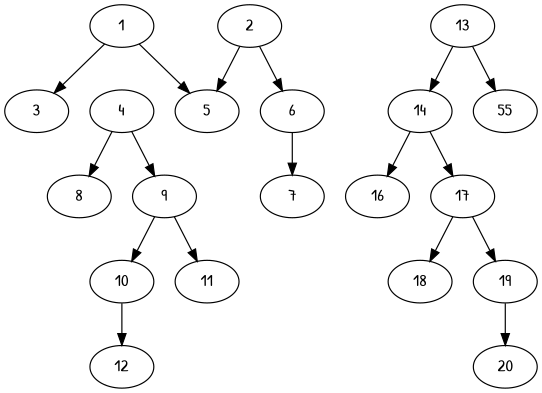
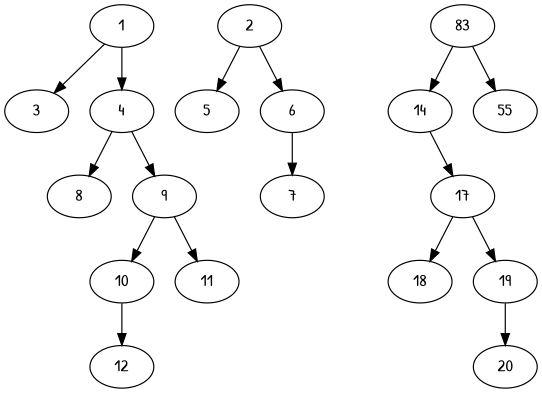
(463, 26) -> (463, 26)
(160, 64) -> (122, 63)
(377, 196) -> none
